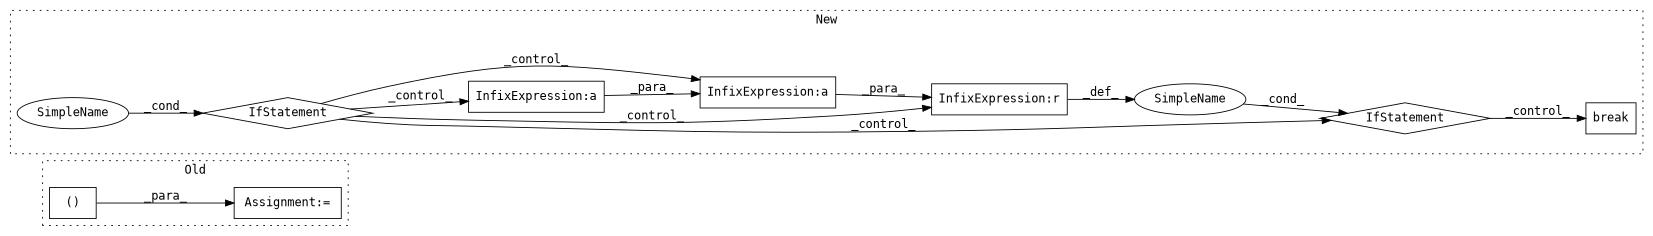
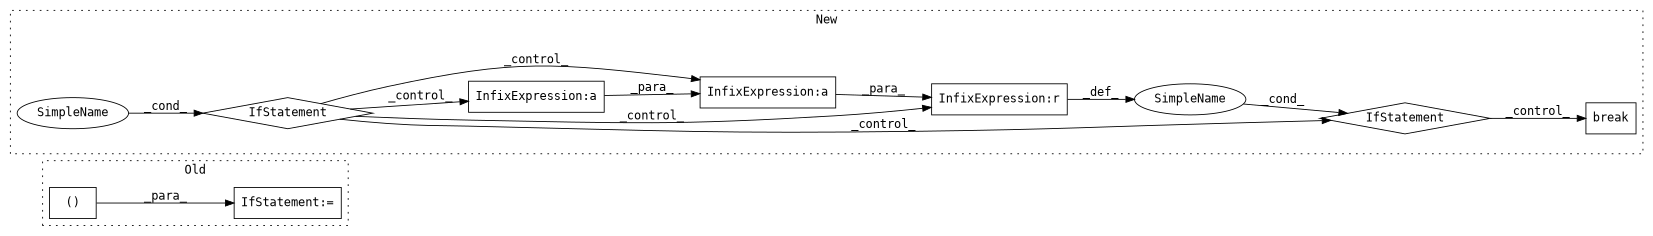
(288, 203) -> (288, 203)
